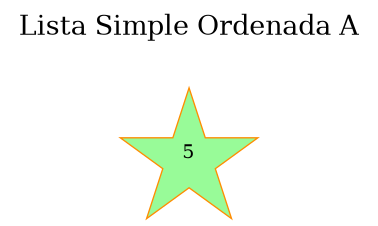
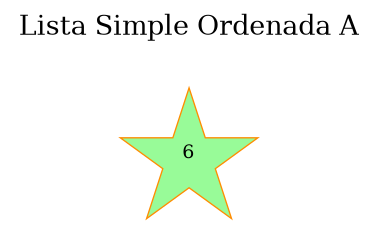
(189, 153) -> (189, 153)
